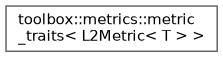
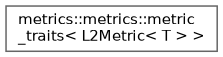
(112, 29) -> (112, 29)
